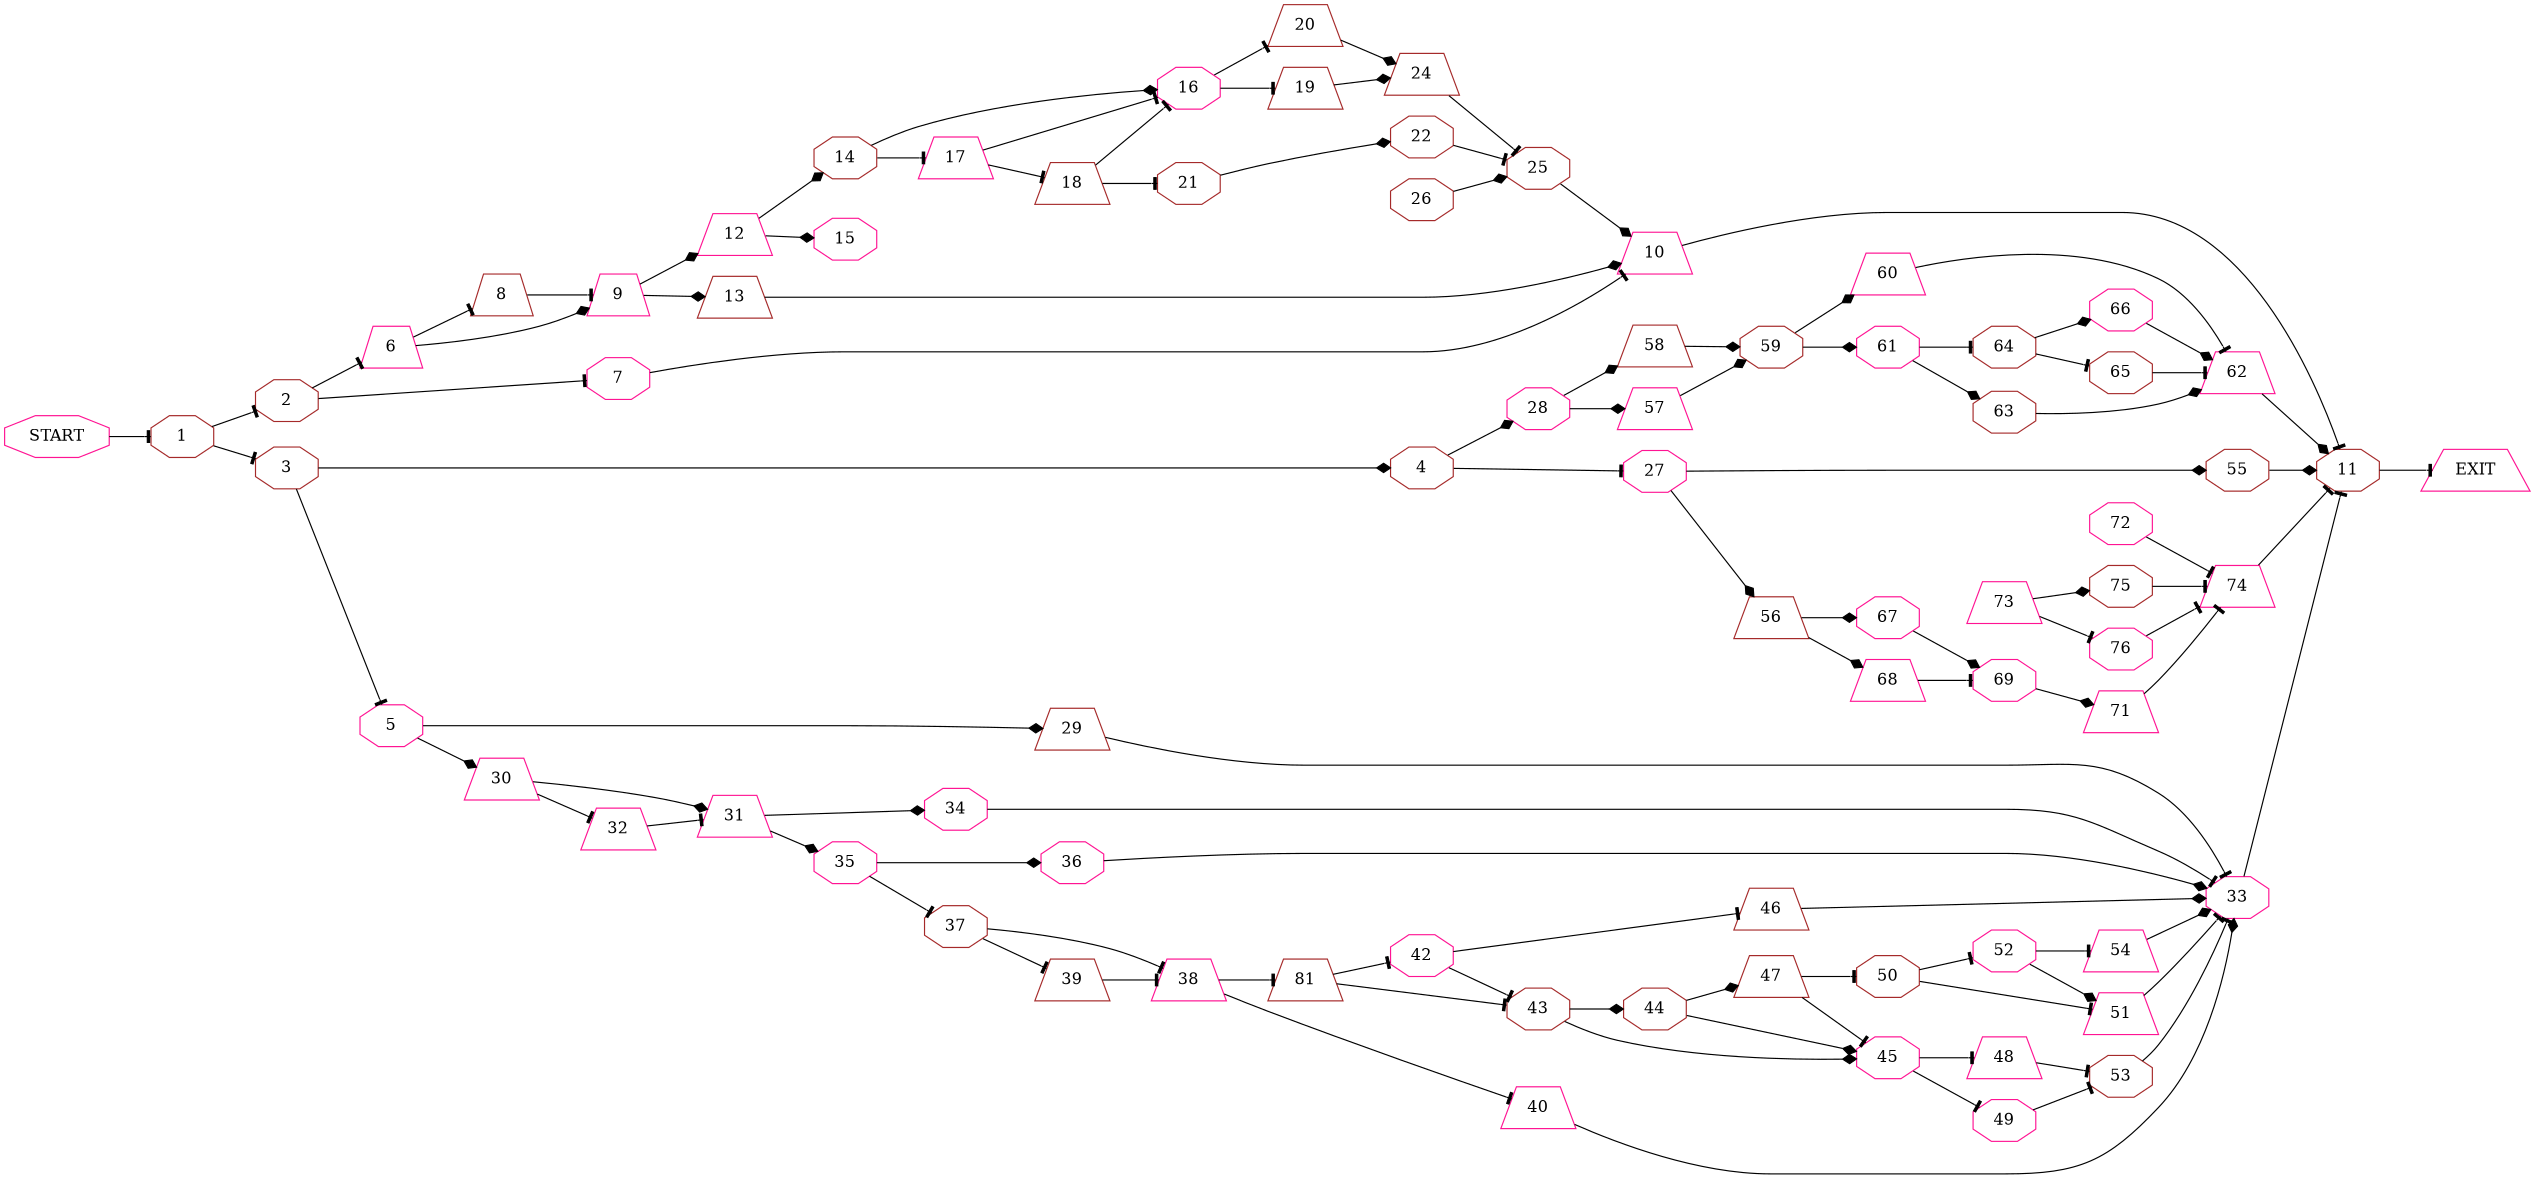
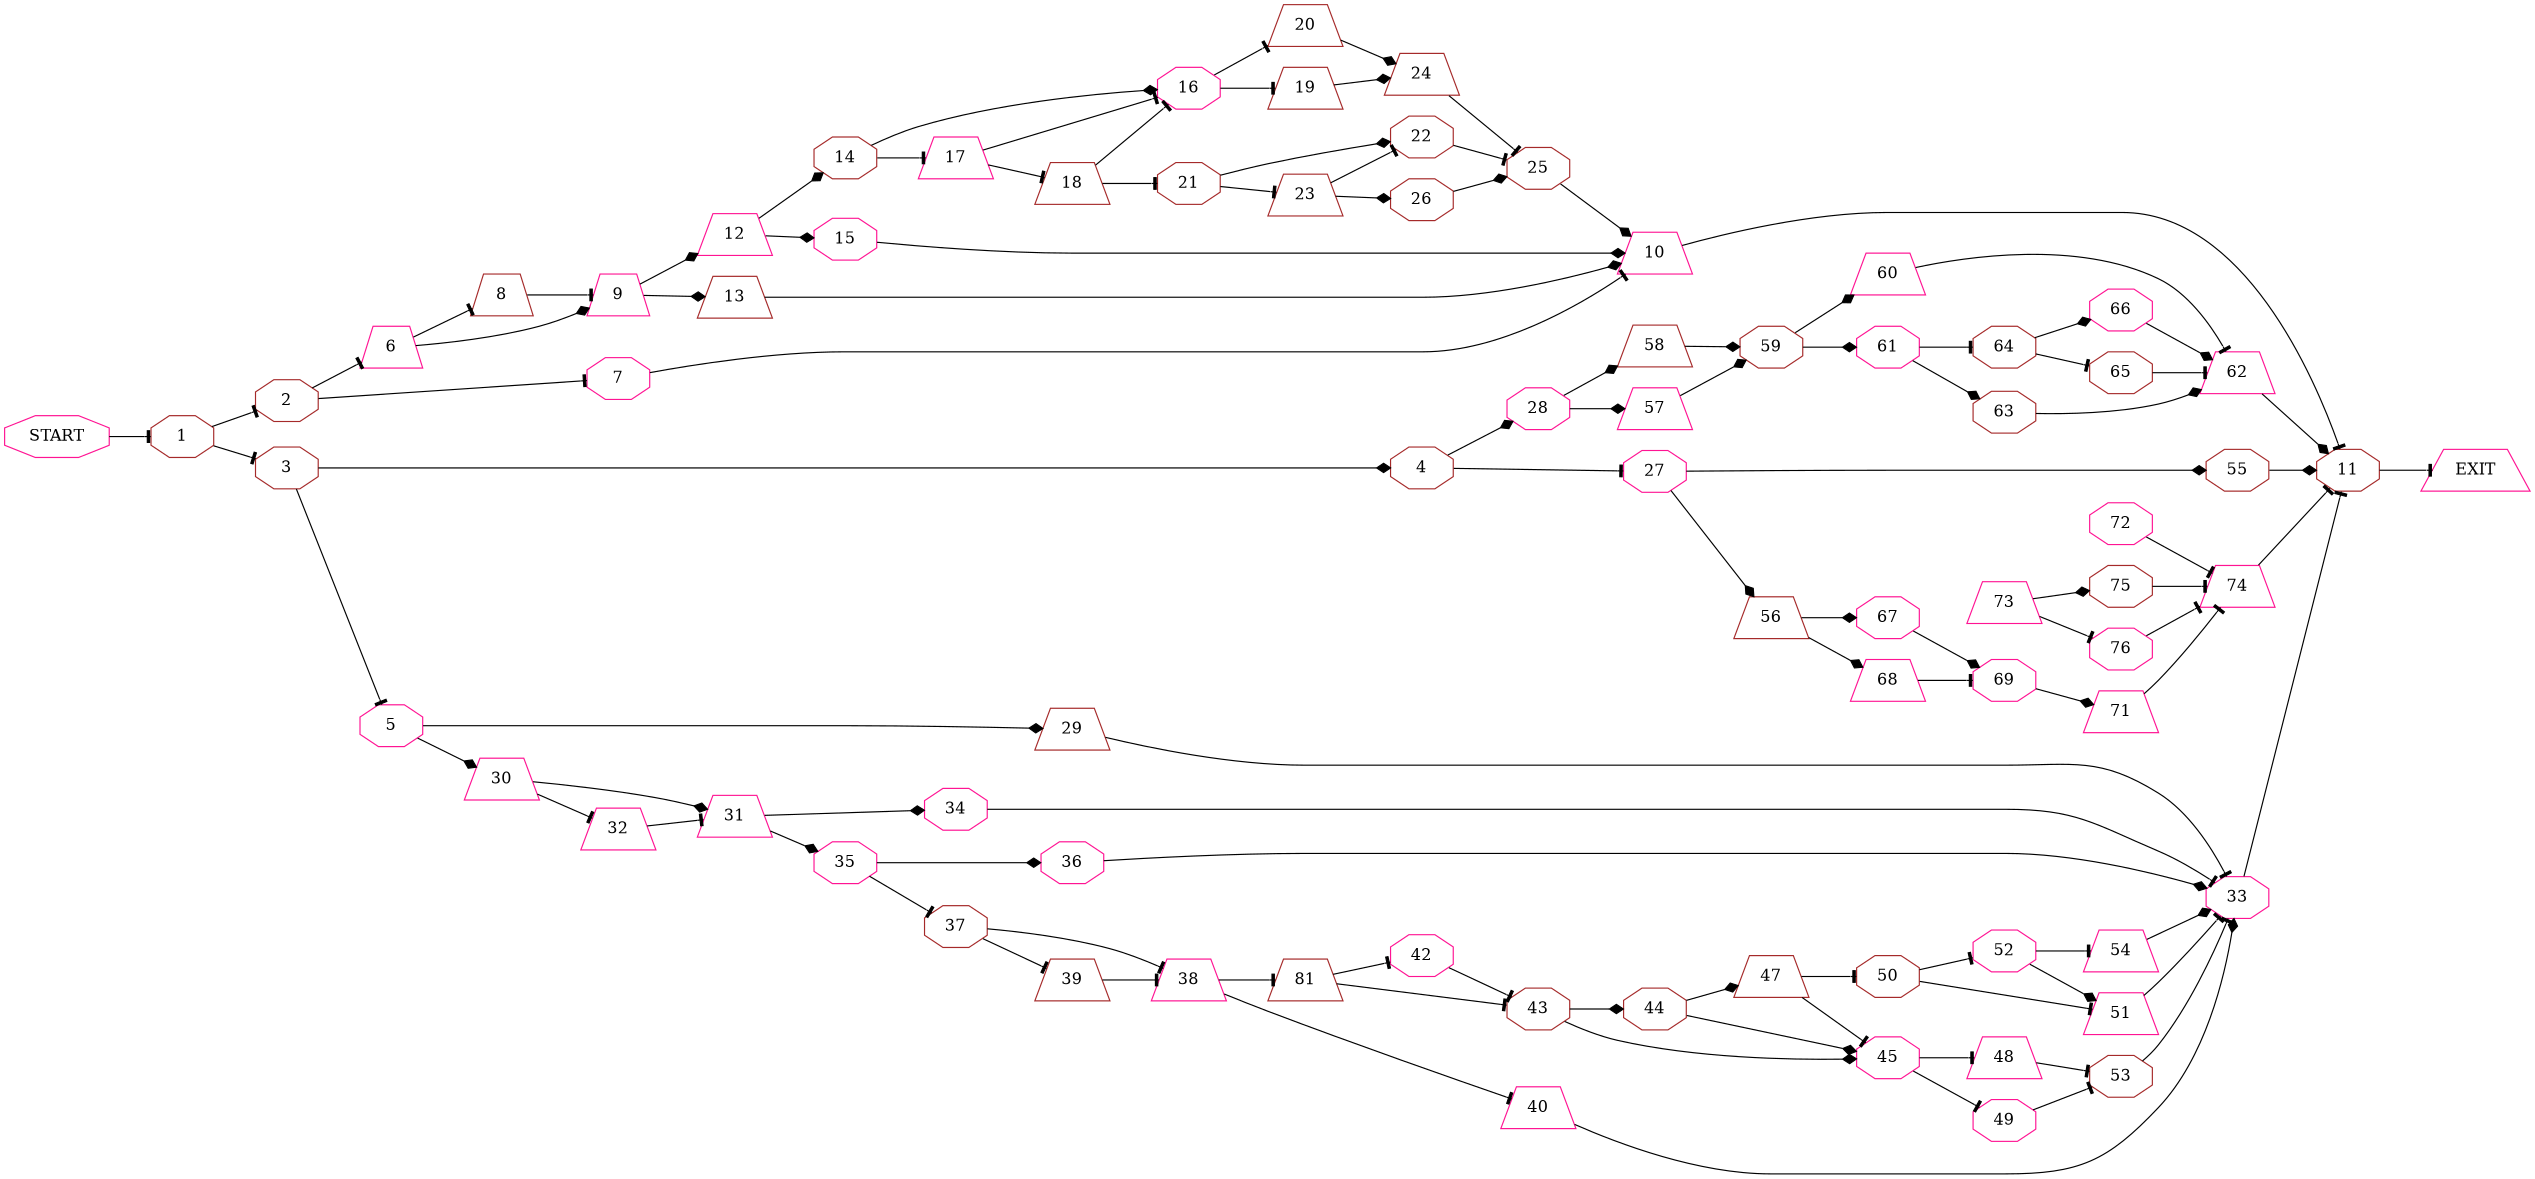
none -> (1305, 195)
none -> (1244, 253)
(1771, 909) -> none
